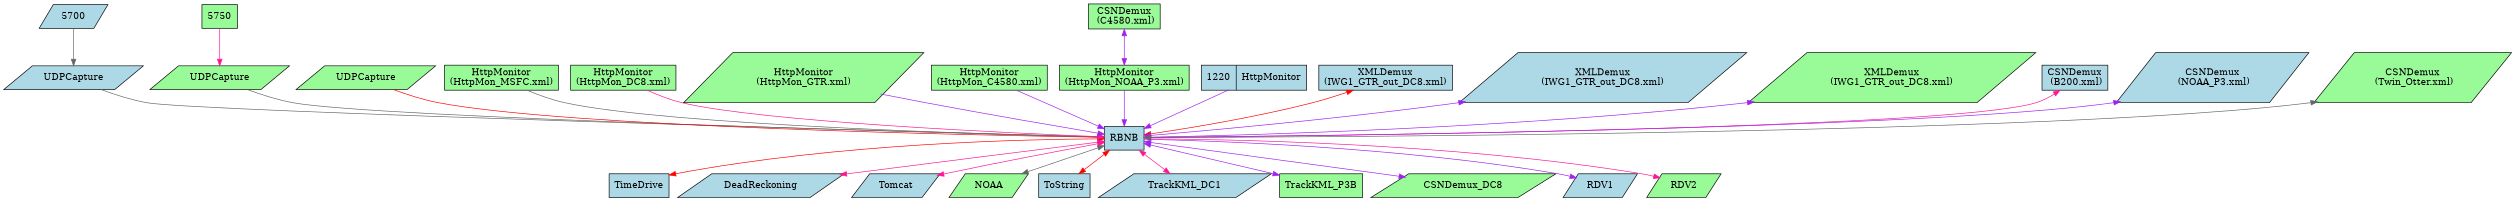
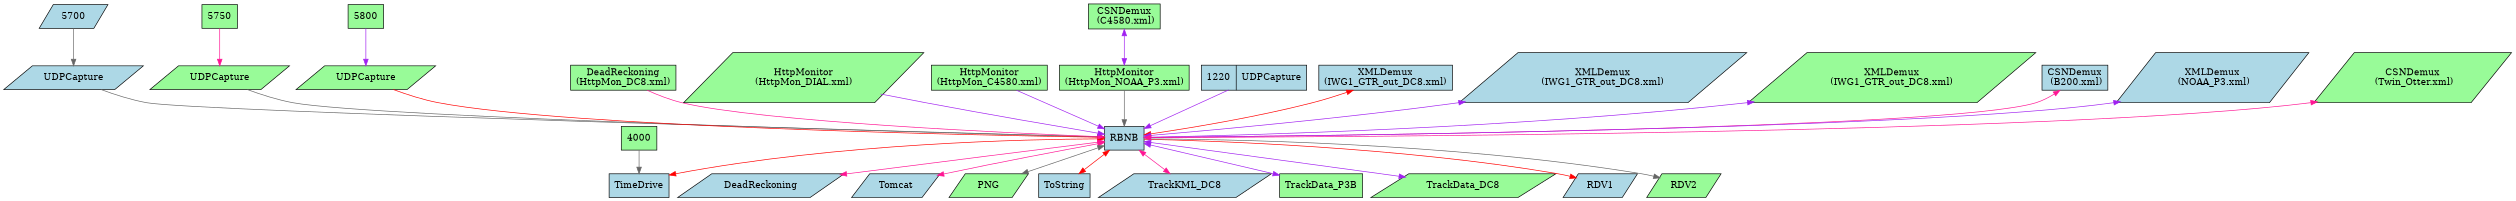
none -> (366, 16)
(1271, 77) -> (1271, 77)
(501, 78) -> none
(623, 78) -> (623, 78)
(804, 78) -> (804, 78)
(2213, 78) -> (2213, 78)
(1124, 105) -> (1124, 105)
(1731, 131) -> (1731, 131)
none -> (639, 138)
(1400, 148) -> (1400, 148)
(1358, 150) -> (1358, 150)
(989, 186) -> (989, 186)
(1185, 186) -> (1185, 186)
(1321, 186) -> (1321, 186)
(1463, 186) -> (1463, 186)
